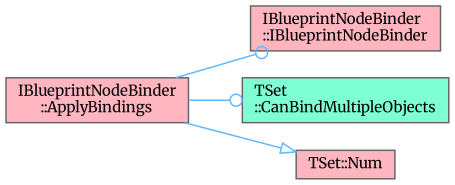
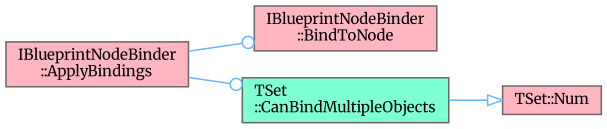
(346, 28) -> (346, 28)
(233, 135) -> (468, 100)
